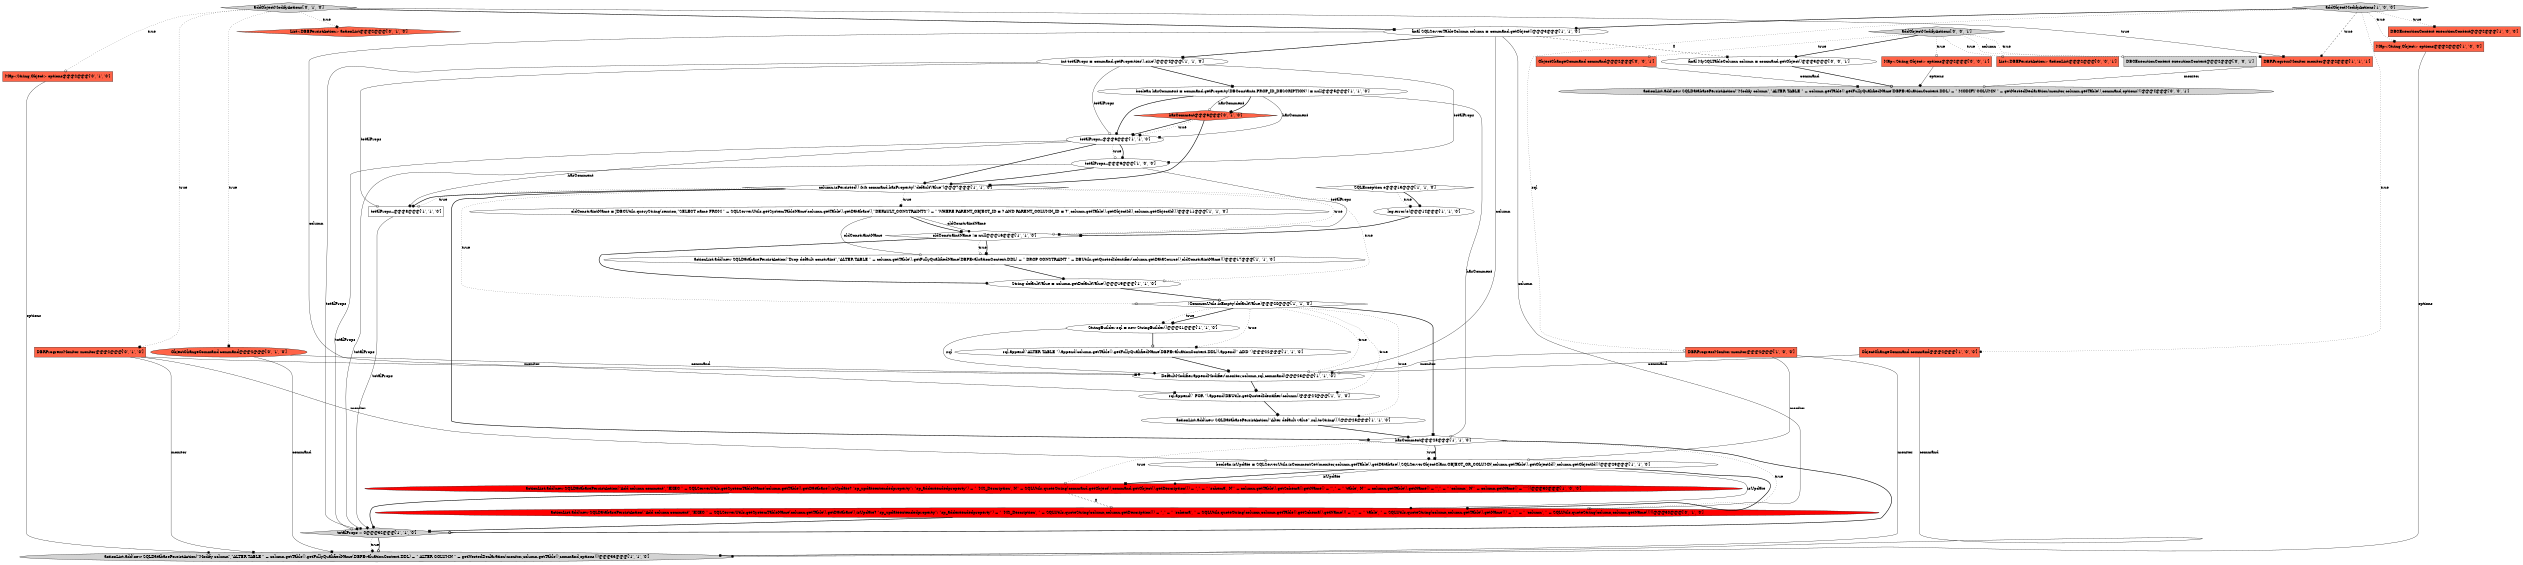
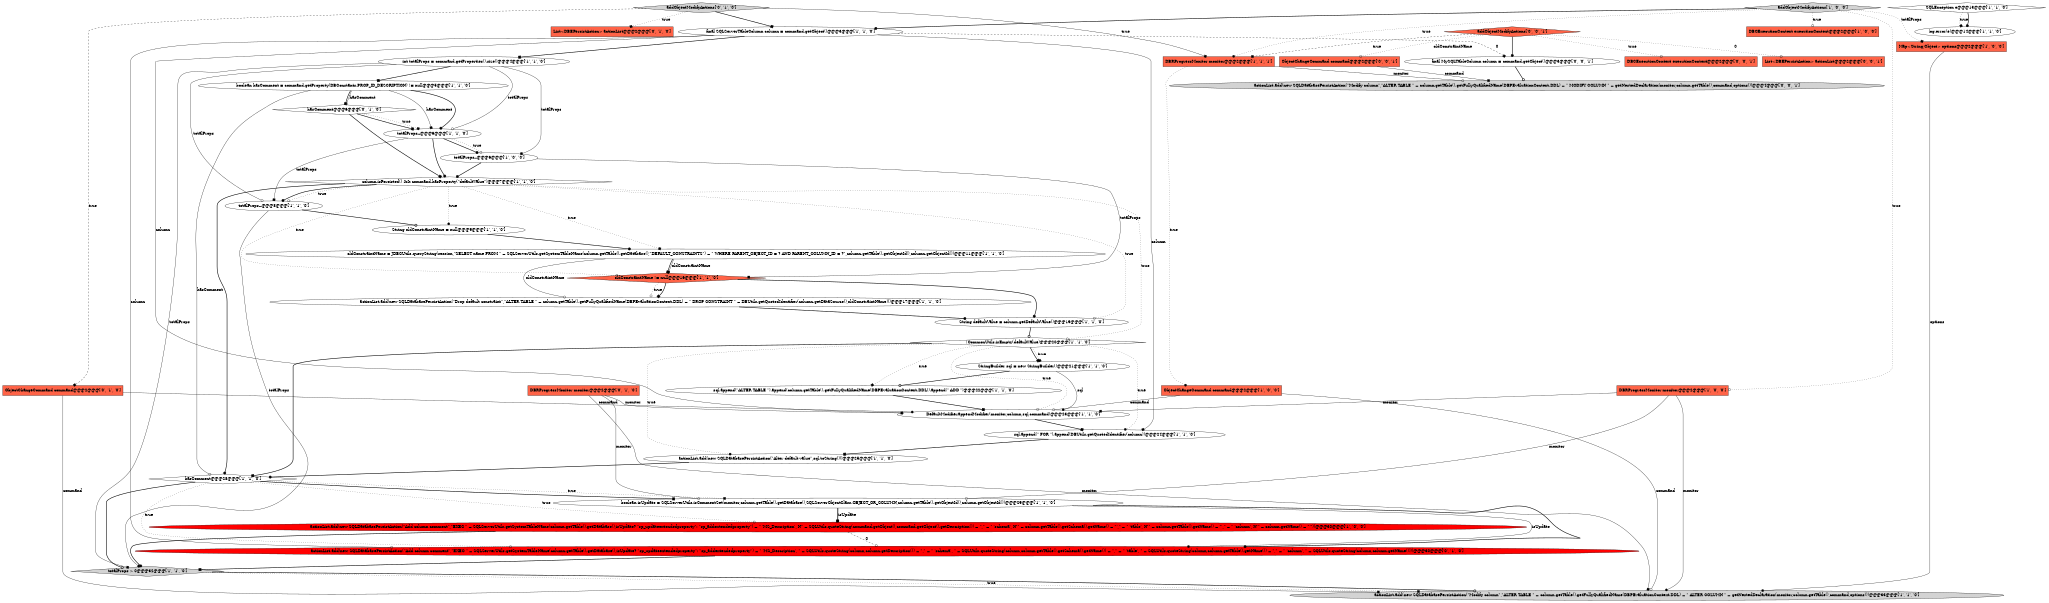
(2404, 19) -> (1813, 19)
(2381, 20) -> (1912, 20)
(349, 32) -> (612, 32)
(1937, 32) -> (1512, 32)
(2339, 34) -> (1500, 22)
(1822, 47) -> (1453, 47)
(1971, 47) -> (1736, 47)
(1989, 47) -> (1633, 47)
(2124, 56) -> (1364, 43)
(1937, 62) -> none
(2190, 62) -> (1691, 62)
(58, 77) -> none
(1206, 116) -> (344, 110)
(526, 158) -> none
(229, 164) -> (188, 21)
(179, 166) -> none
(544, 173) -> none
(580, 176) -> (307, 170)
(1535, 188) -> (1897, 206)
(406, 212) -> (274, 206)
none -> (449, 230)
(1247, 233) -> none
(984, 236) -> (667, 278)
(2341, 339) -> (1170, 223)
(229, 352) -> (63, 391)
